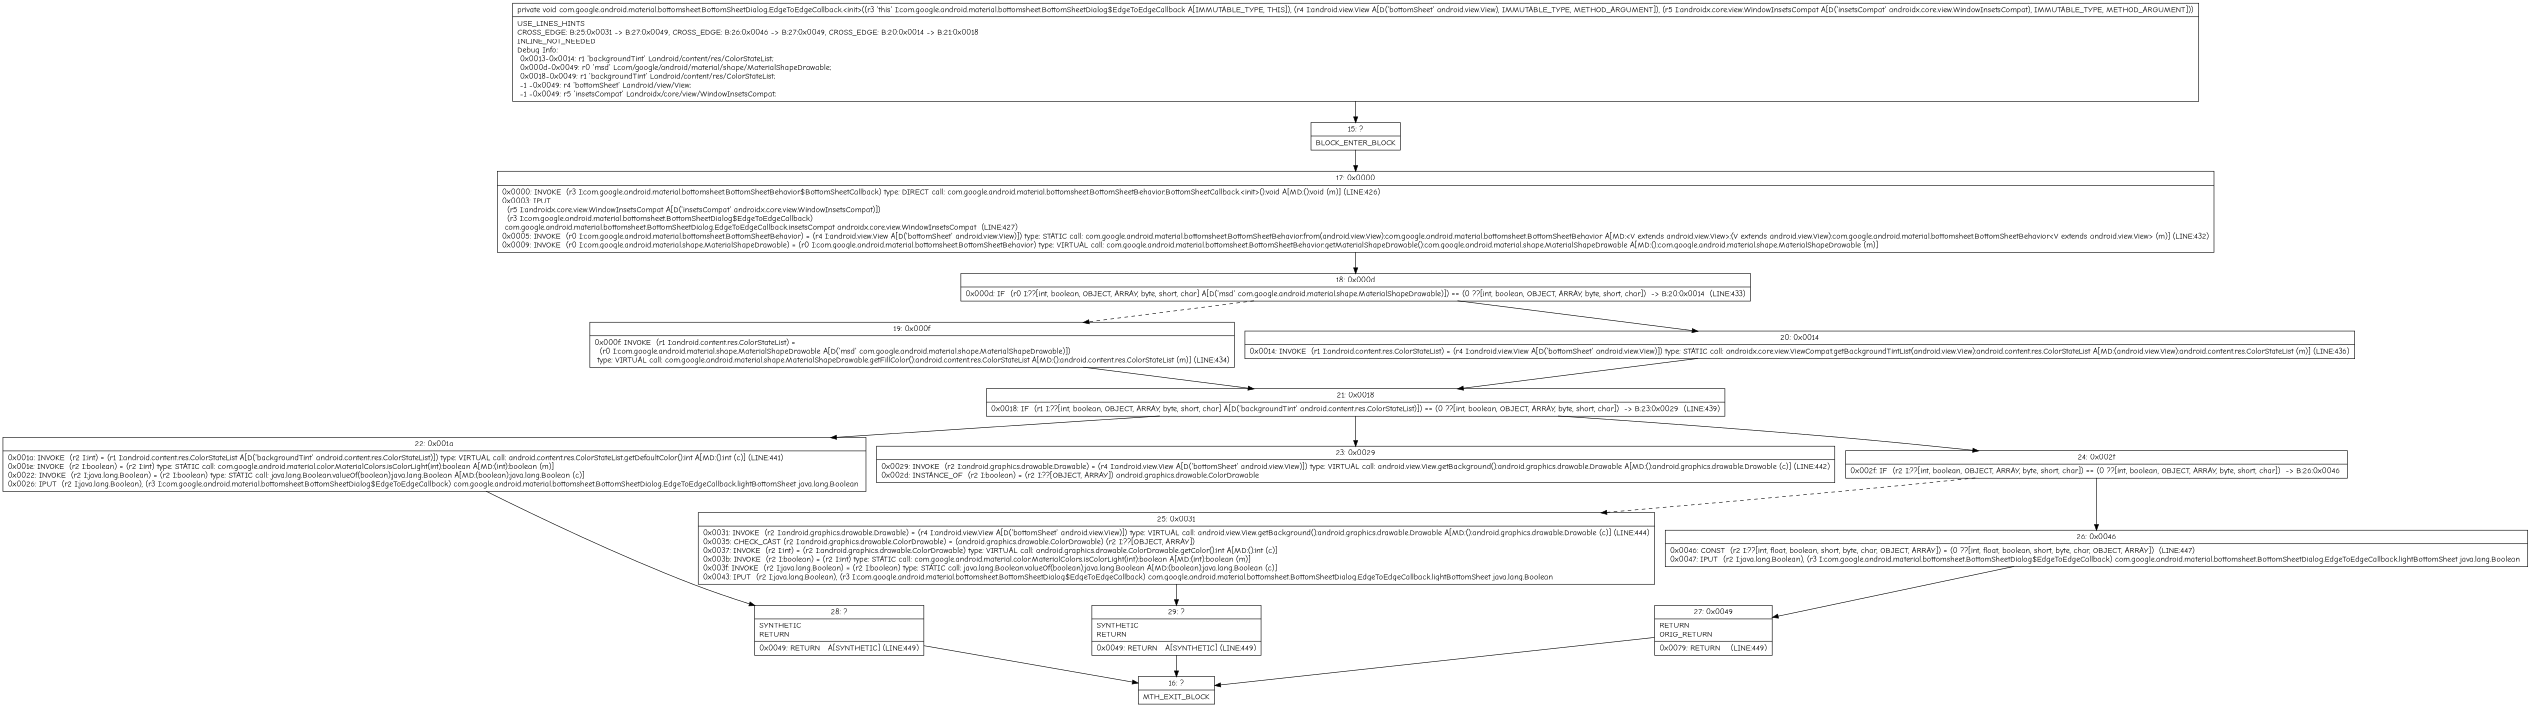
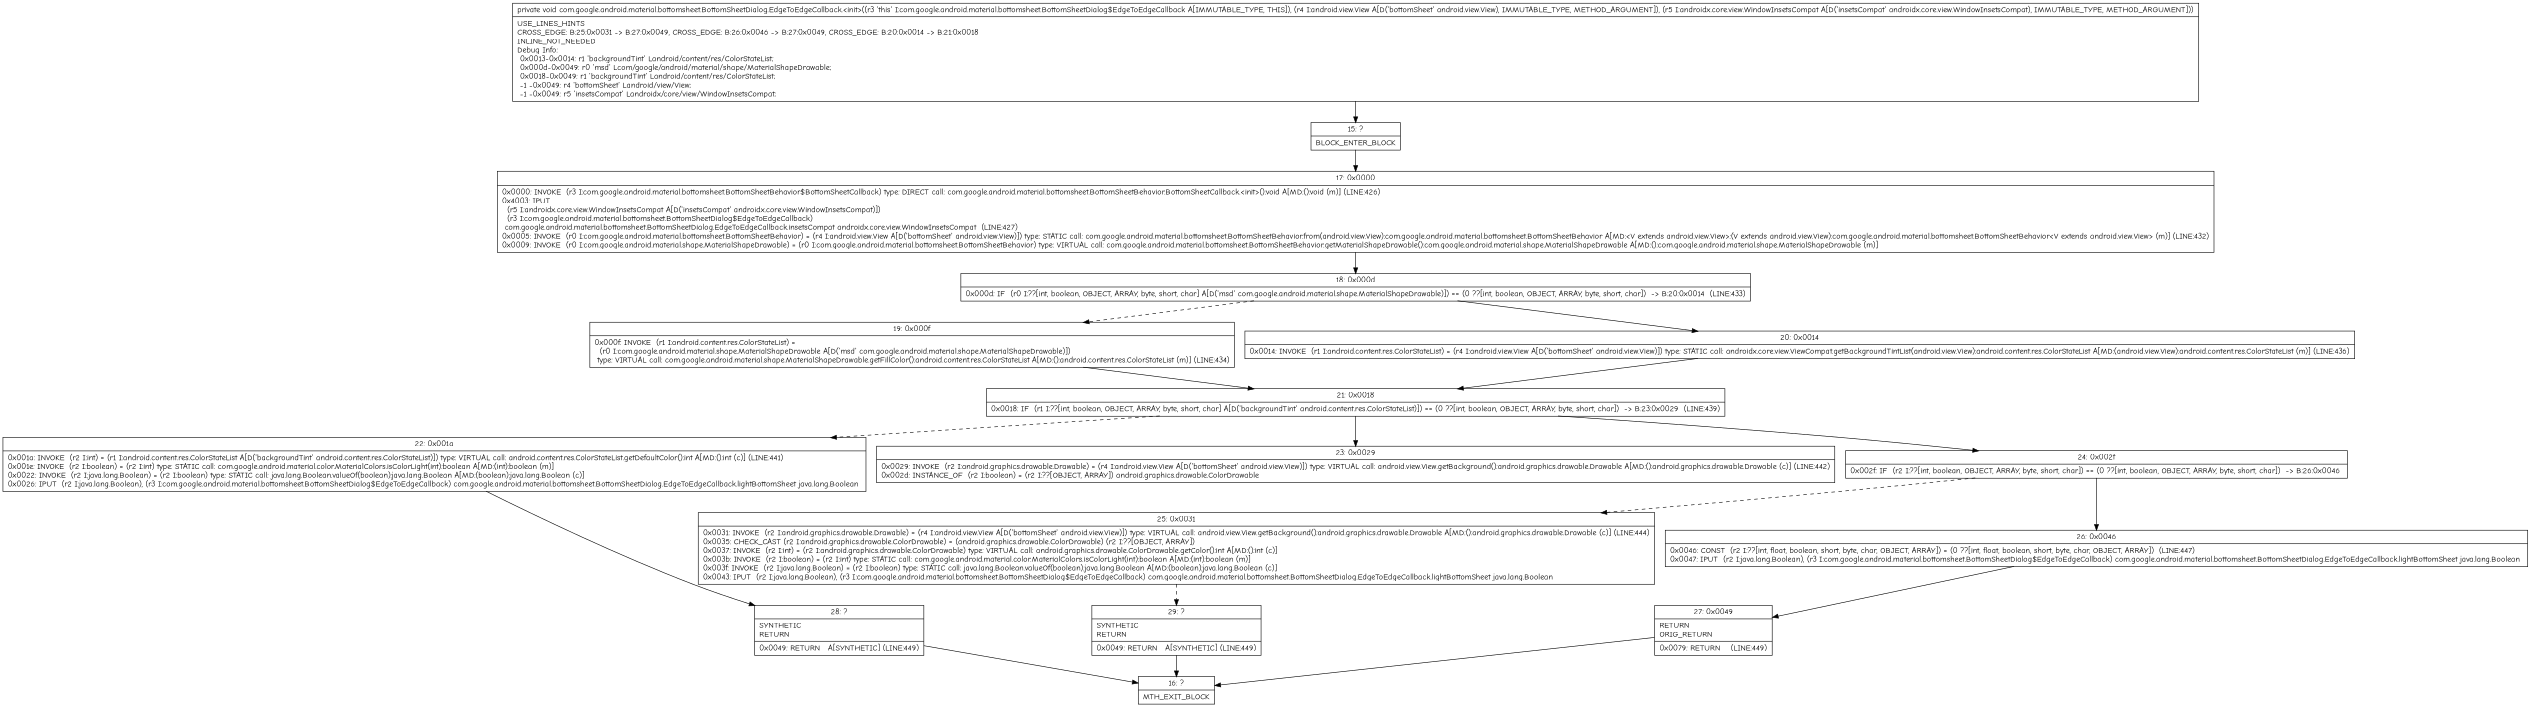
(529, 201) -> (529, 201)
(998, 427) -> (998, 427)
(1176, 592) -> (1176, 592)
